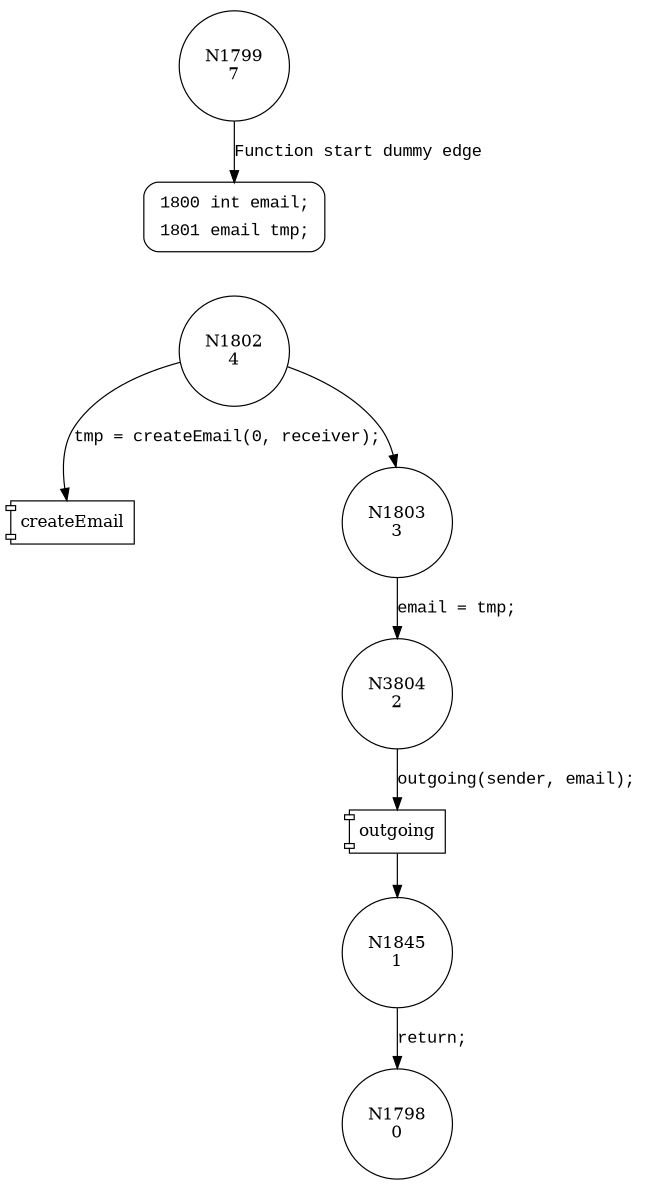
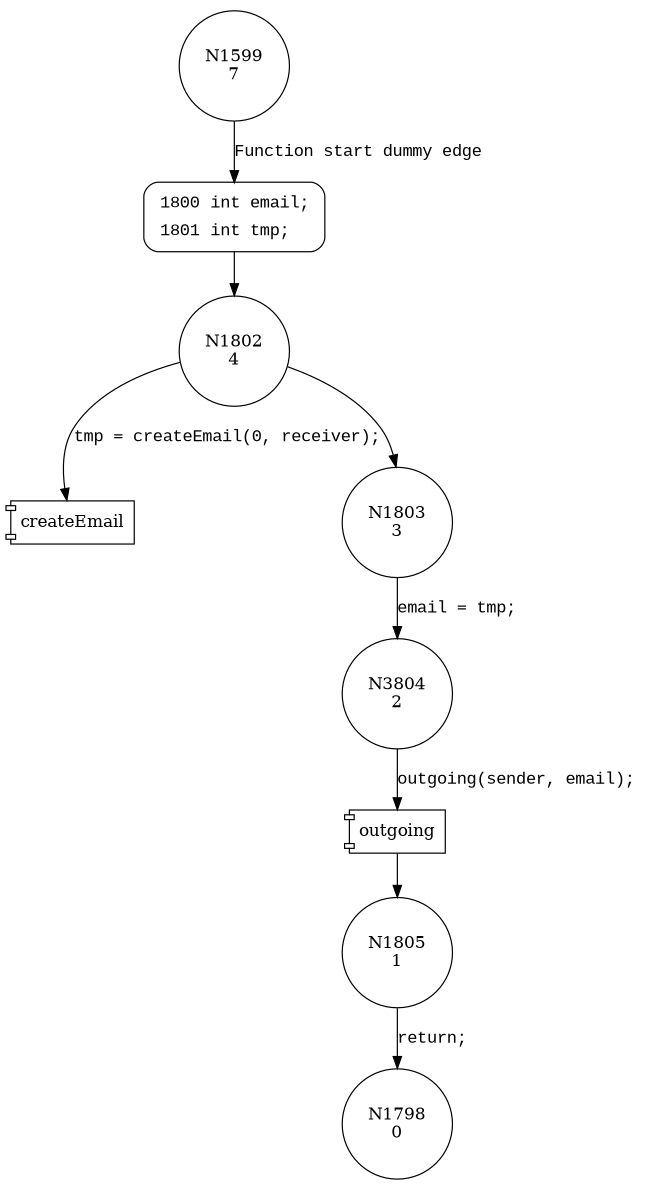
(234, 66) -> (234, 66)
(260, 230) -> (251, 230)
none -> (234, 268)
(397, 953) -> (397, 953)
